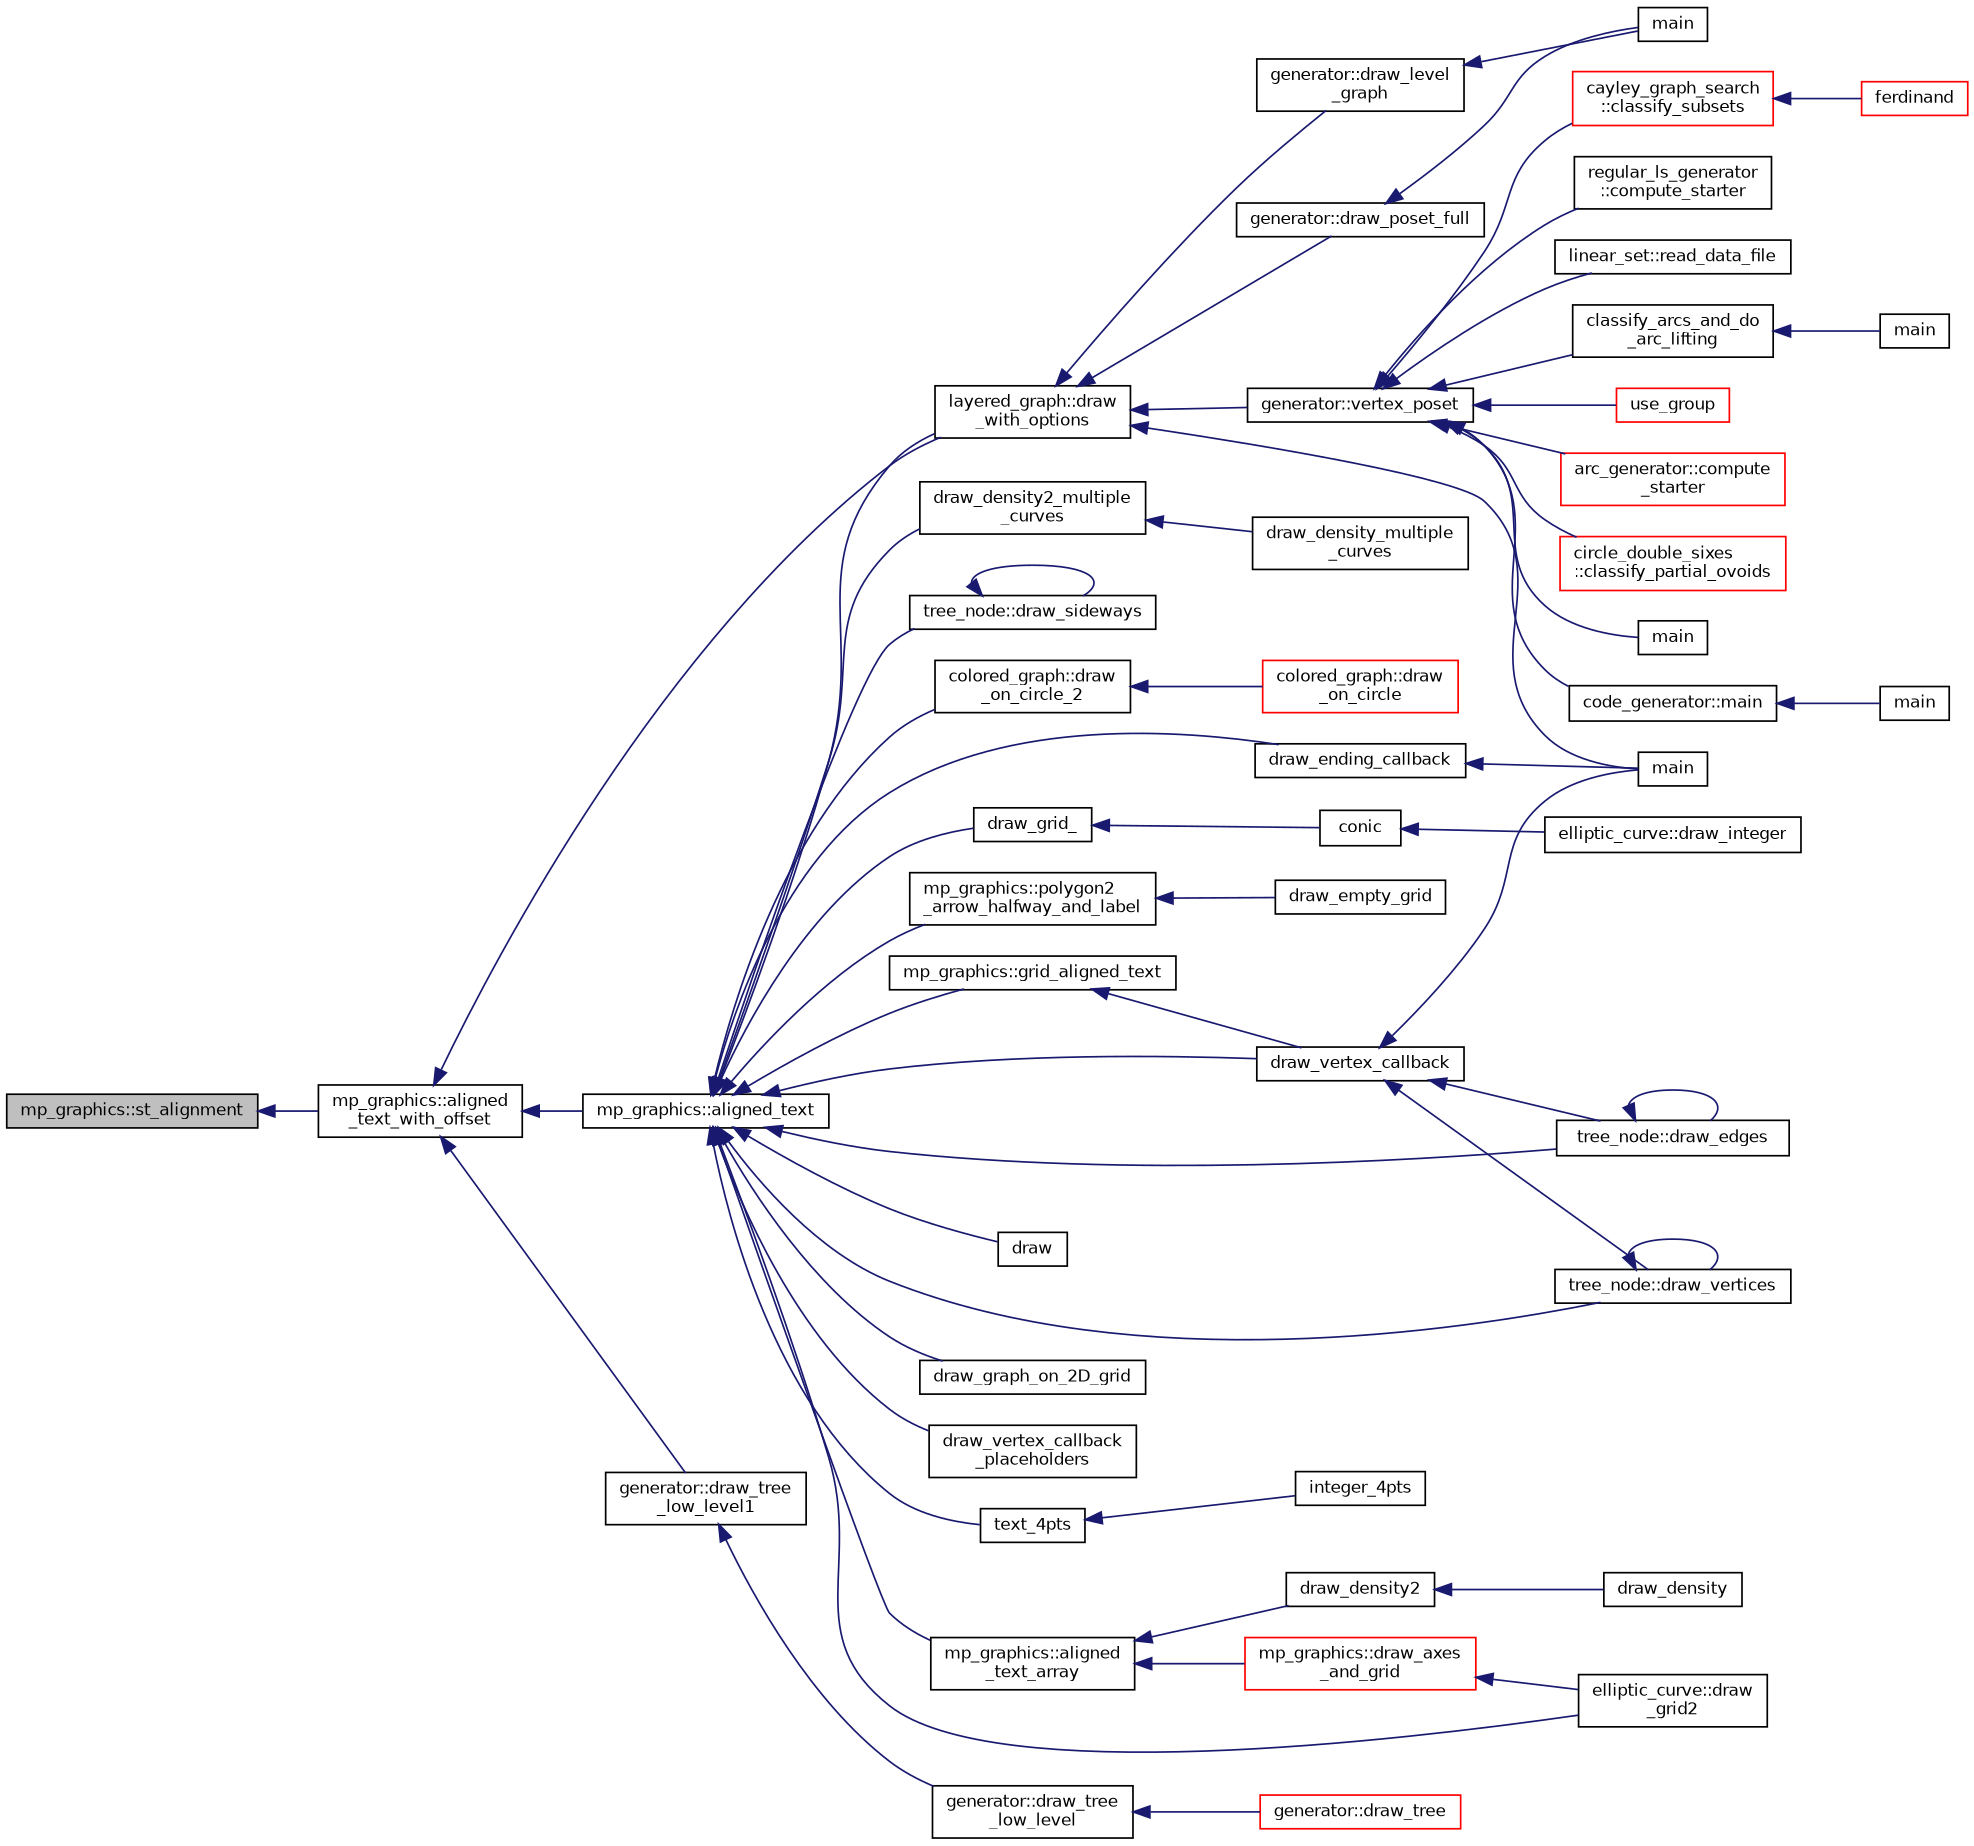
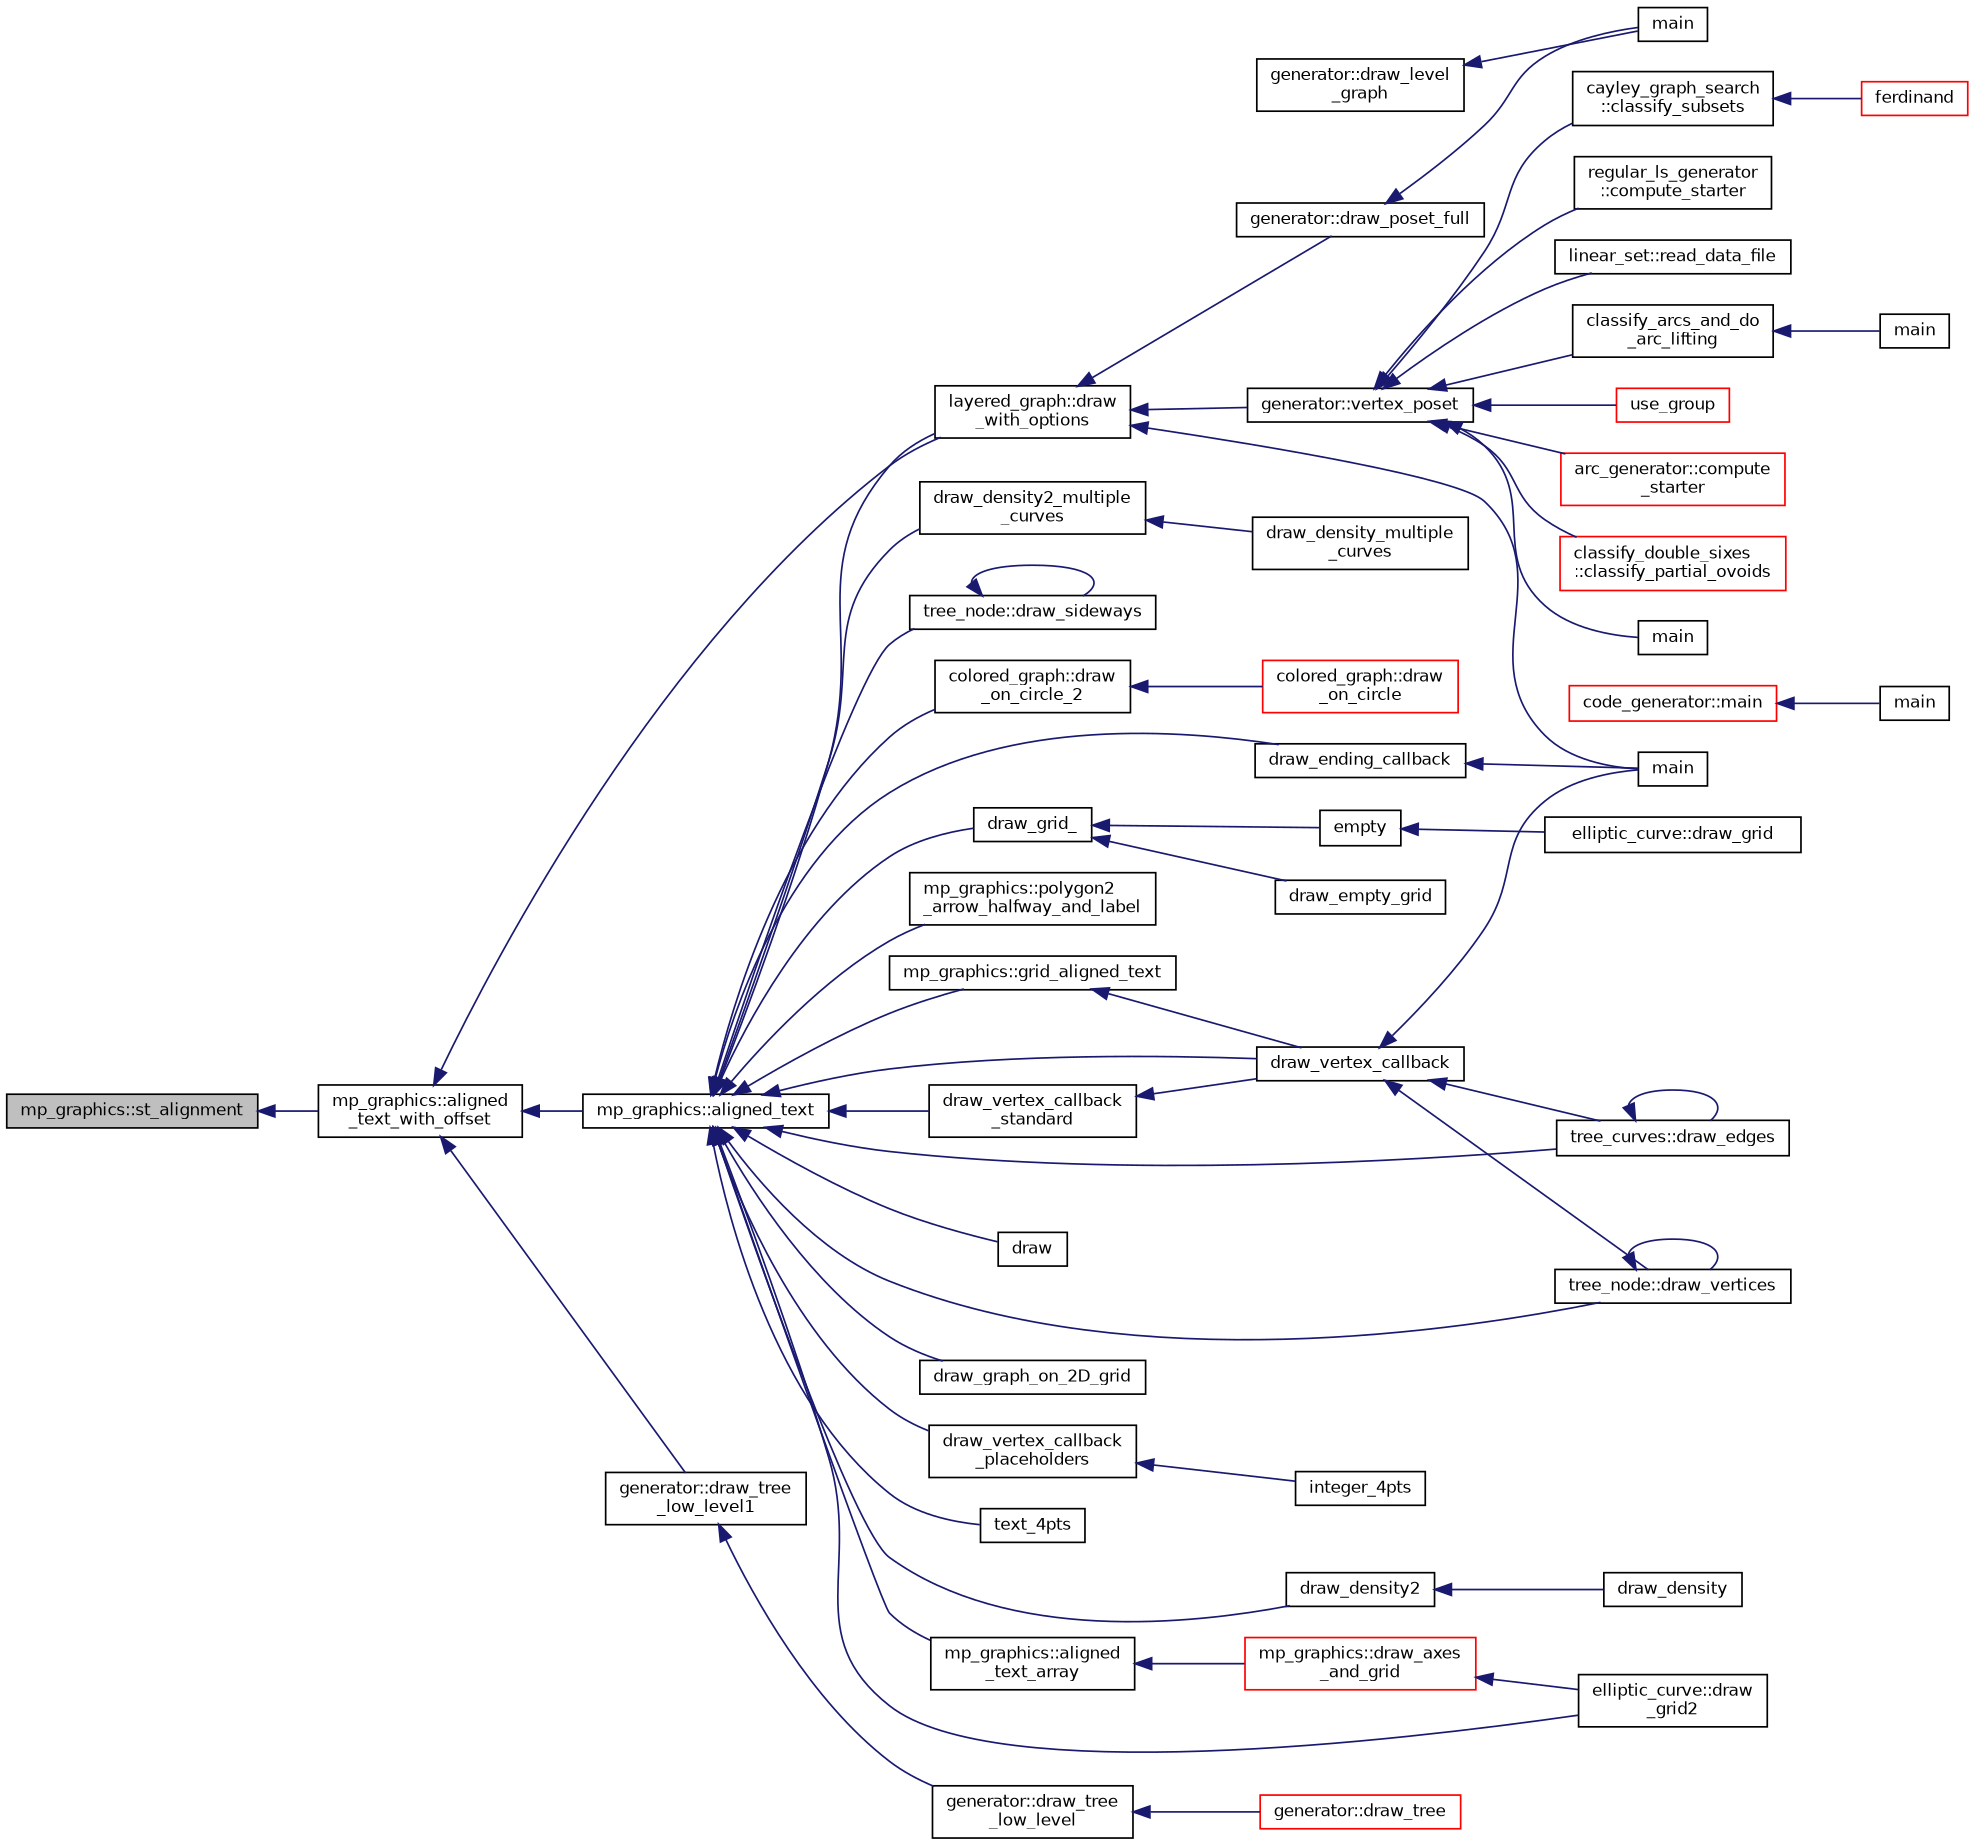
(1673, 99) -> (1673, 99)
(1190, 235) -> none
(1514, 559) -> none
(1673, 564) -> (1673, 564)
(1673, 703) -> (1673, 703)
(1360, 828) -> (1360, 828)
(1673, 835) -> (1673, 835)
(1224, 898) -> (1198, 861)
none -> (1033, 1111)
(1673, 1138) -> (1673, 1138)
(1198, 1507) -> (1225, 1473)
(1220, 1621) -> (879, 1543)
